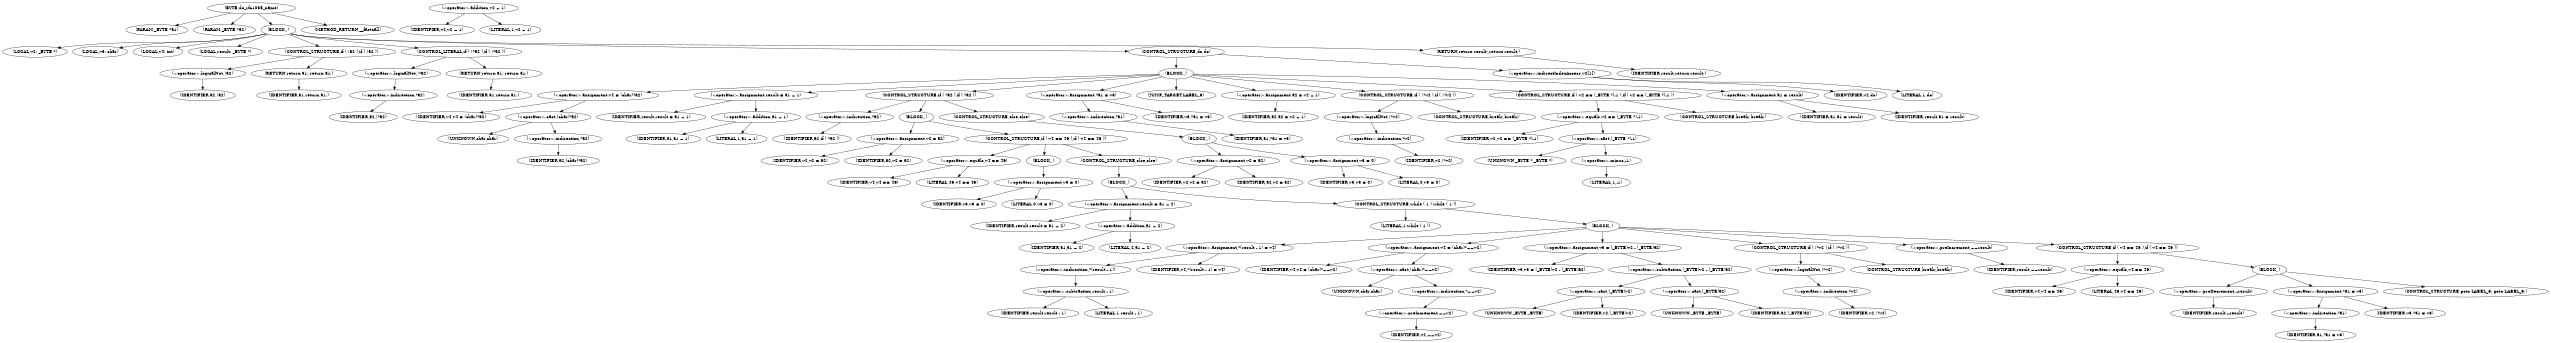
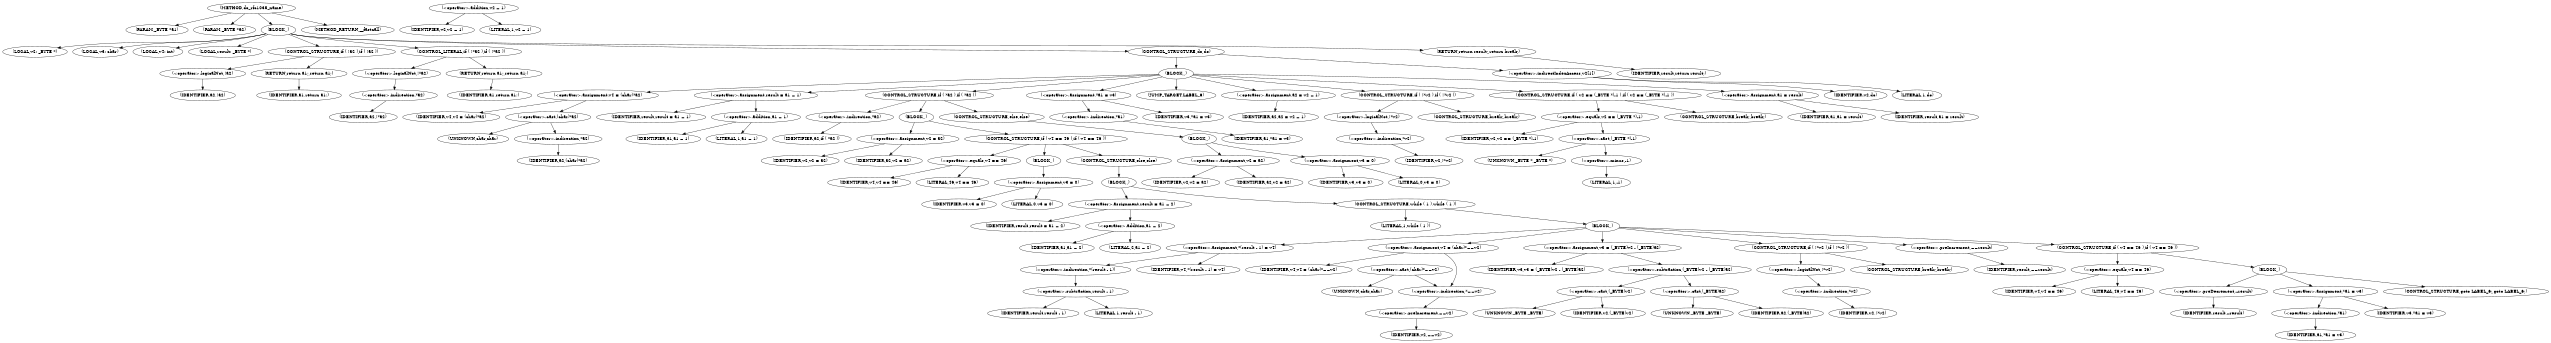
(251, 8) -> (251, 8)
(1478, 52) -> (1478, 52)
(1420, 258) -> (1456, 266)
